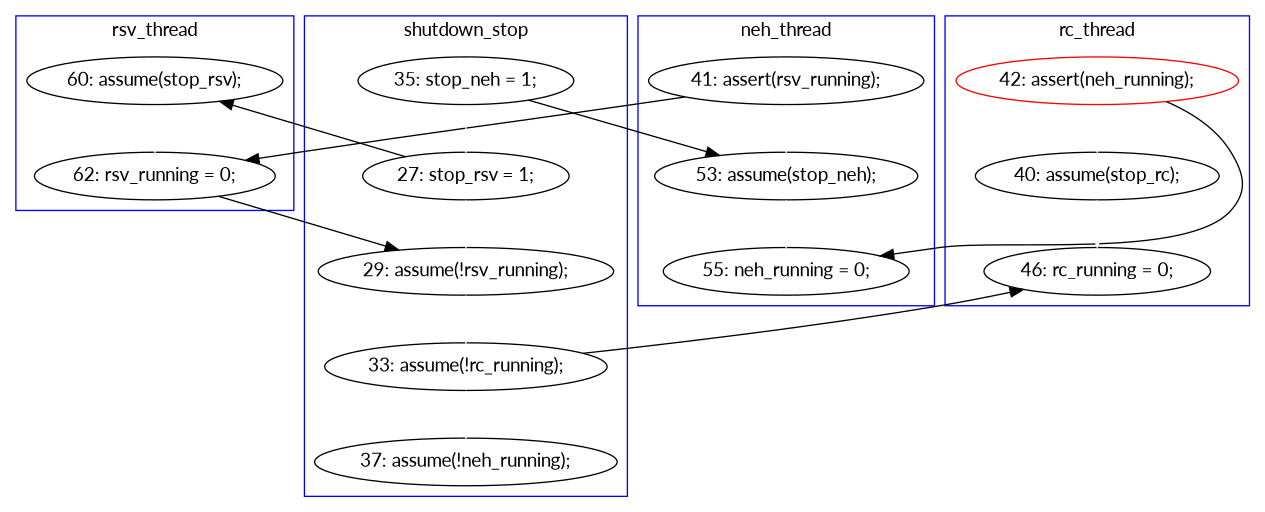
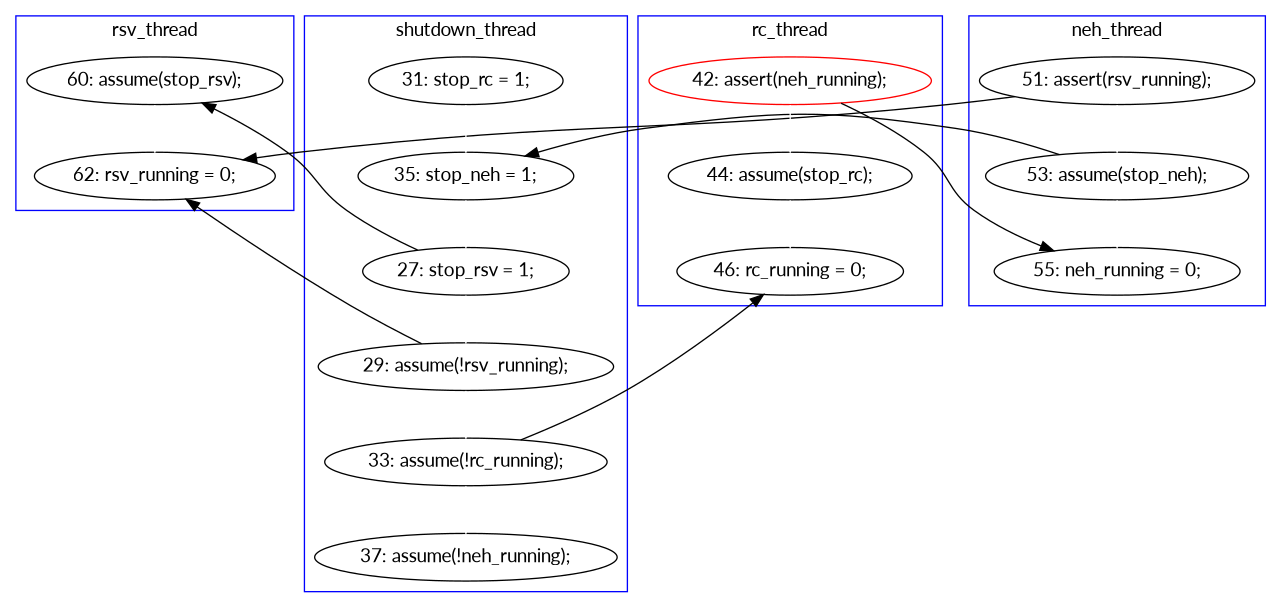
(466, 31) -> (466, 31)
none -> (466, 81)
(786, 81) -> (1117, 81)
(617, 126) -> (891, 120)
(1097, 176) -> (790, 176)
(294, 219) -> (313, 283)
